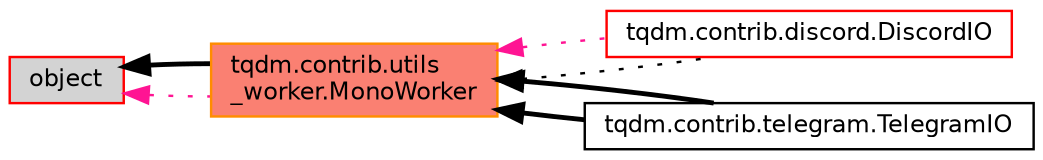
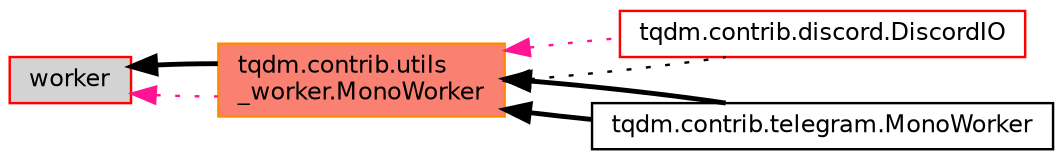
(67, 80) -> (70, 80)
(809, 126) -> (823, 126)
